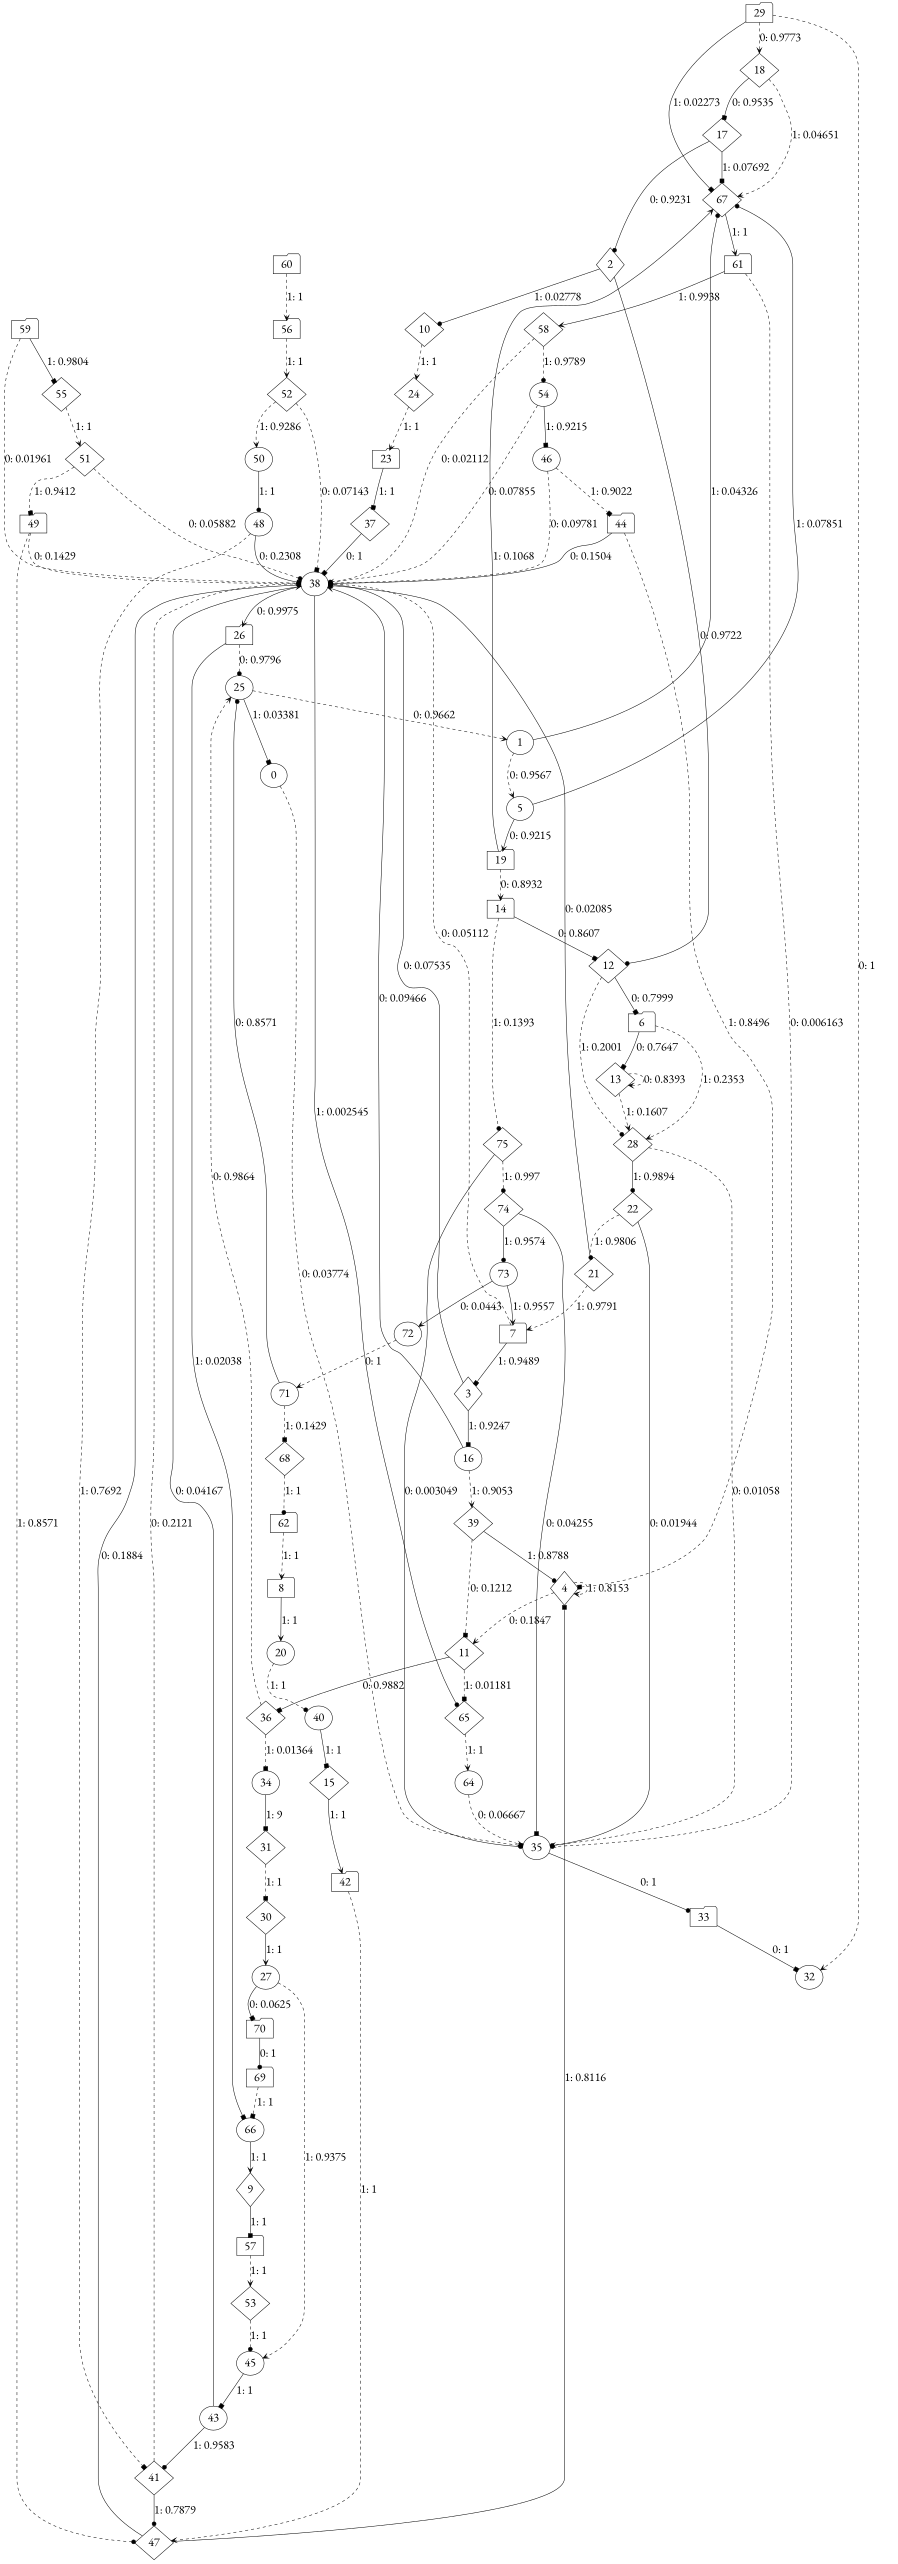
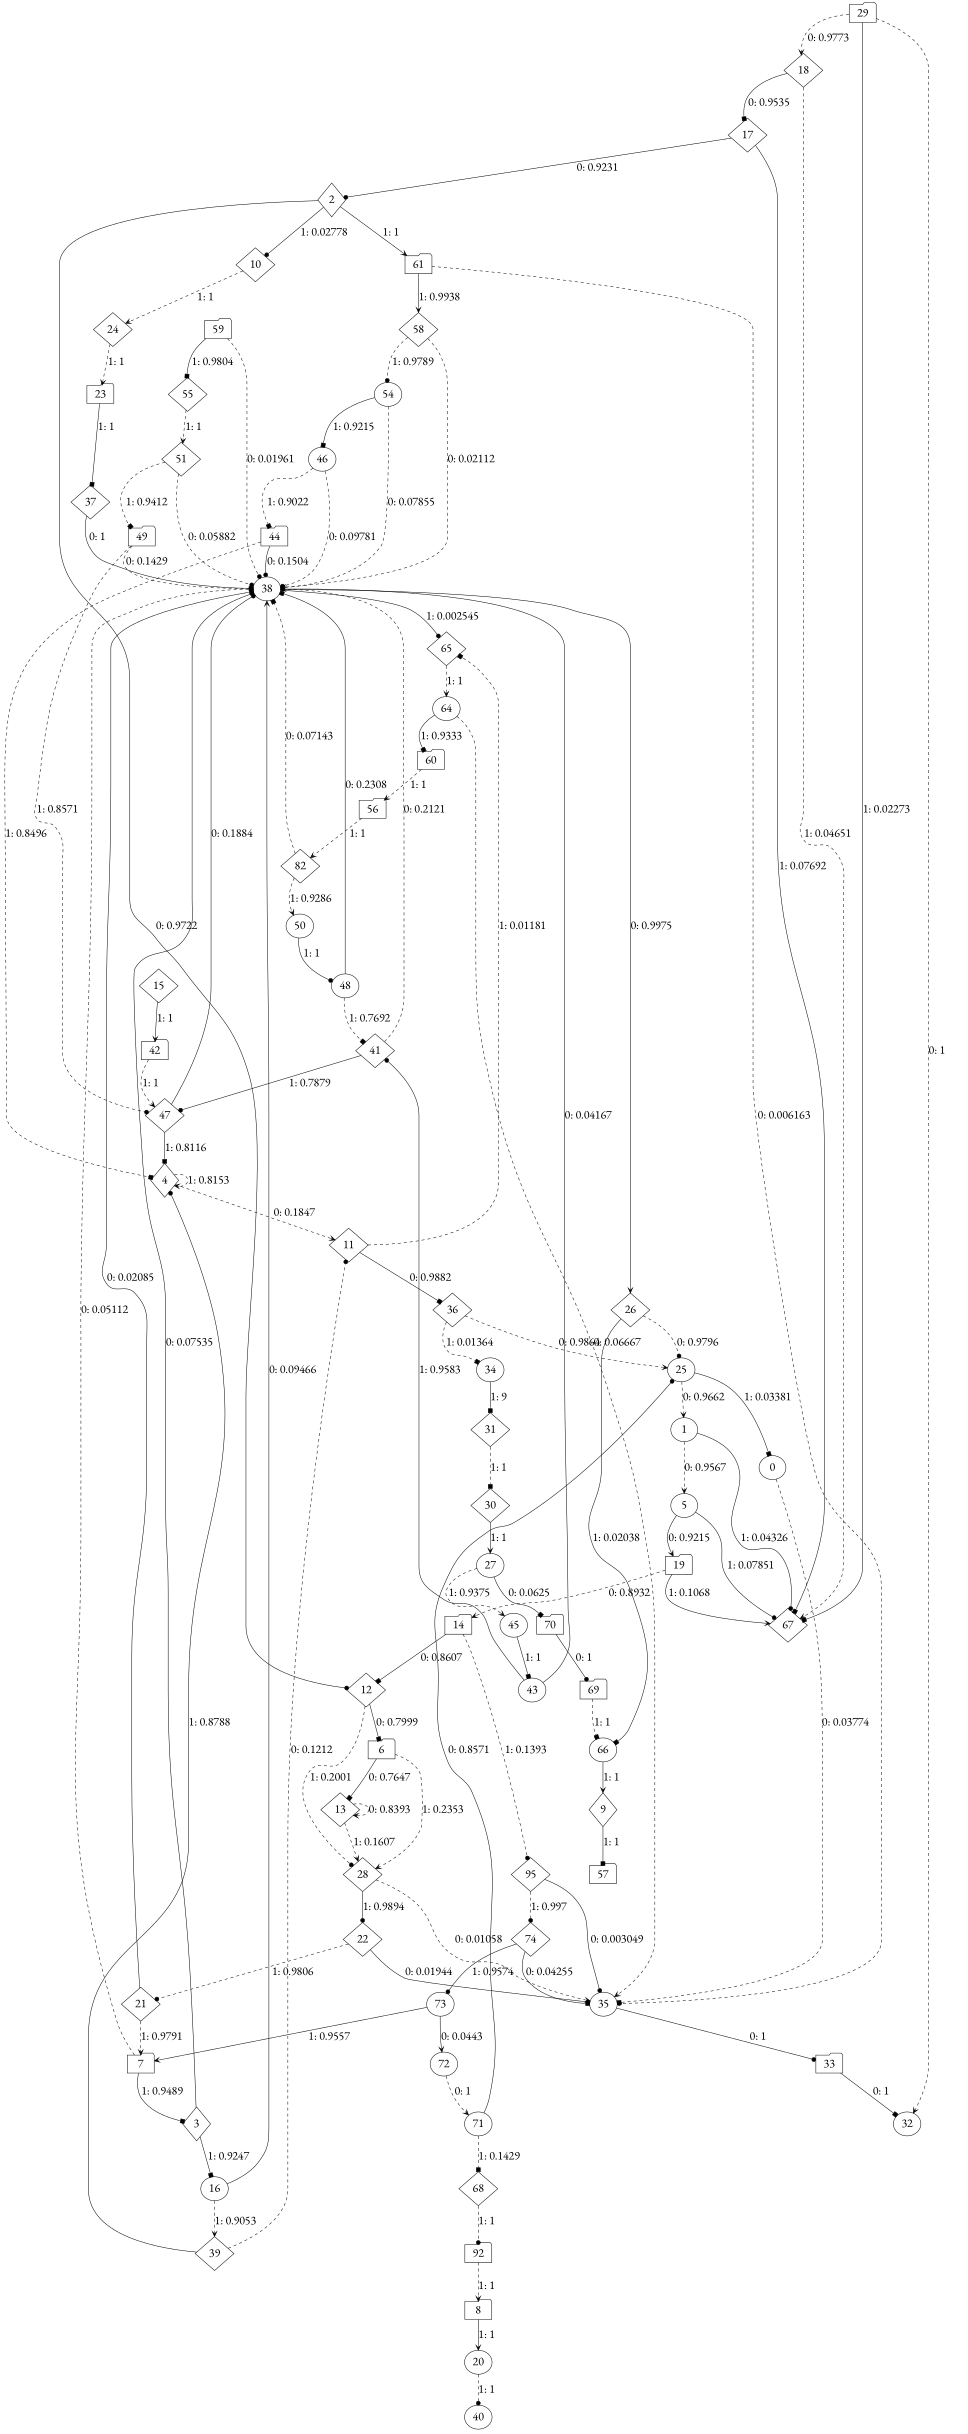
(730, 232) -> (371, 230)
(287, 394) -> (300, 866)
(239, 636) -> (630, 1310)
none -> (421, 728)
(503, 1145) -> (531, 1875)
(284, 1524) -> (478, 2254)
(469, 1586) -> (289, 1769)
(323, 1746) -> none
(250, 2303) -> none
